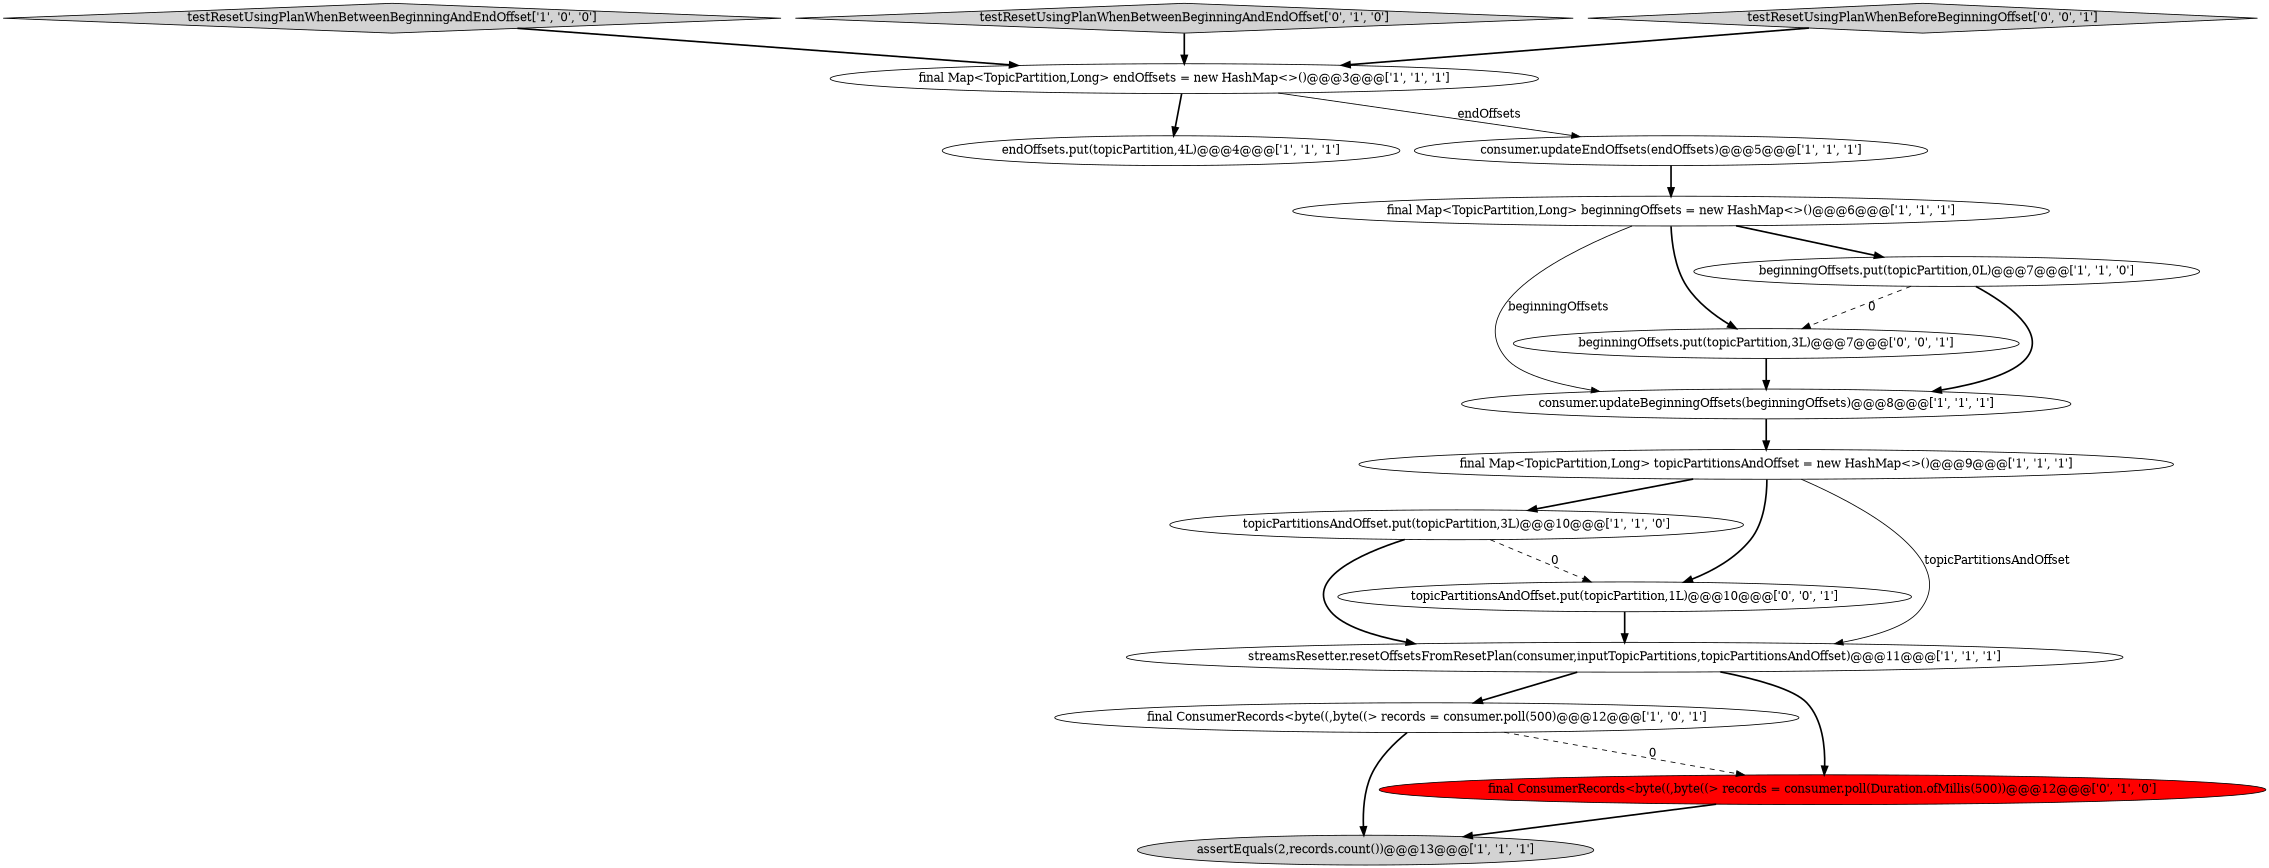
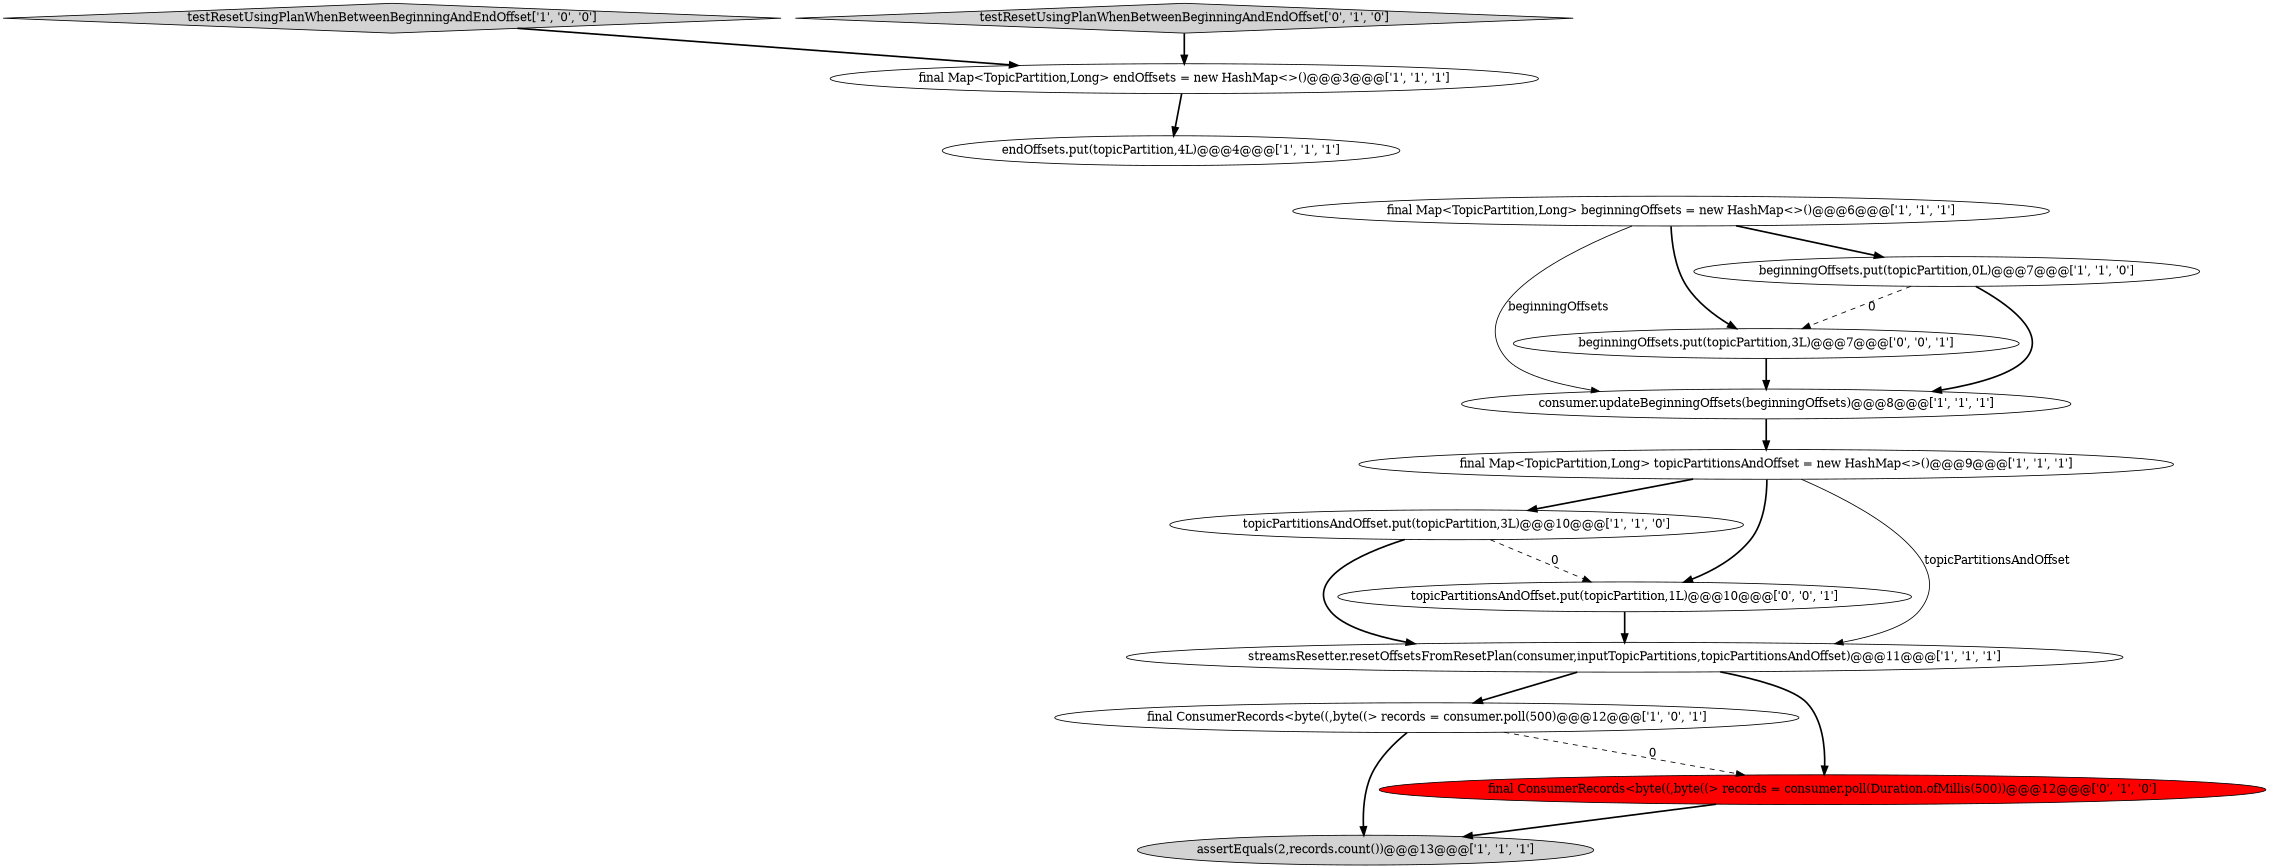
(1923, 18) -> none
(1671, 151) -> none
